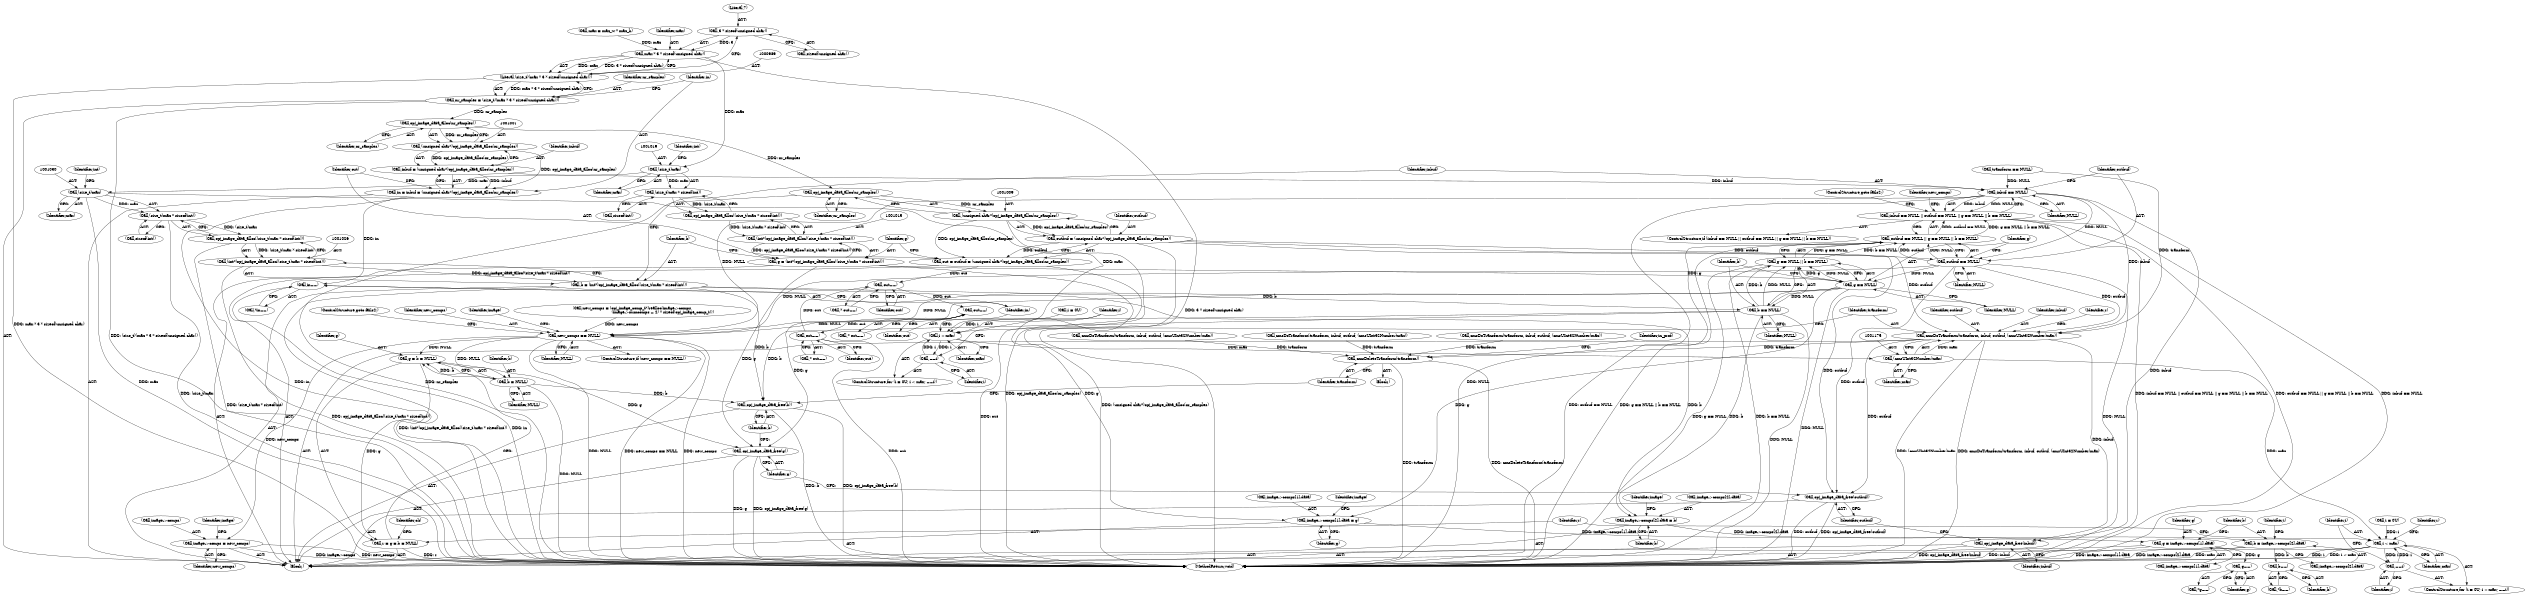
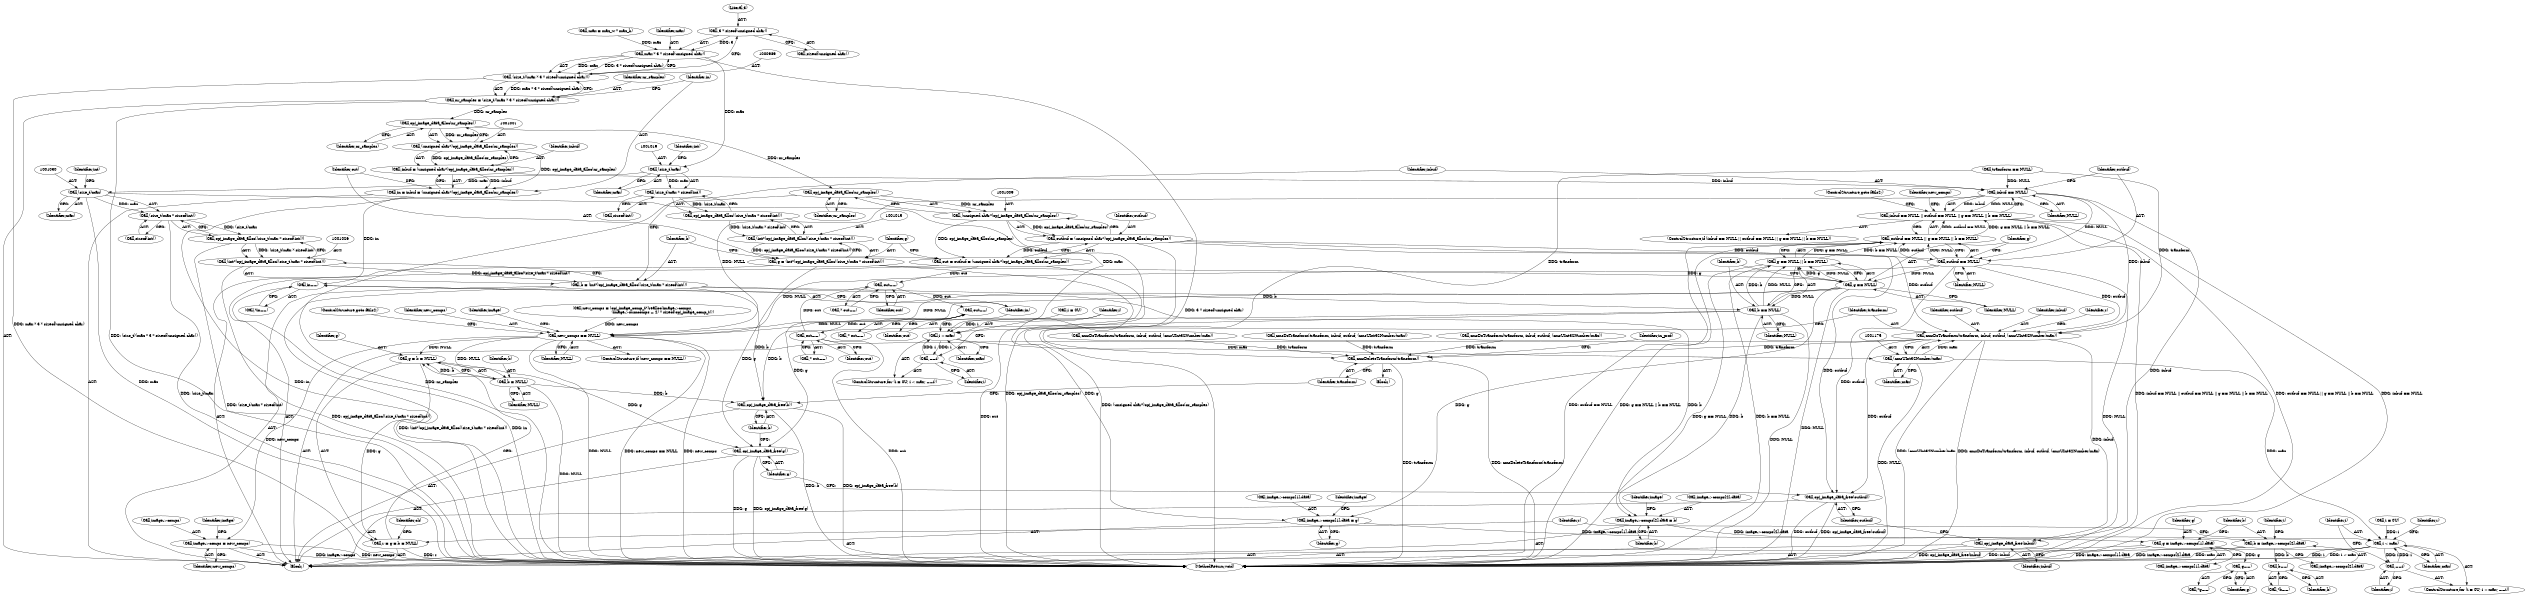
(738, 8) -> (738, 8)
(546, 77) -> (546, 77)
none -> (1418, 278)
(1635, 346) -> (1809, 557)
